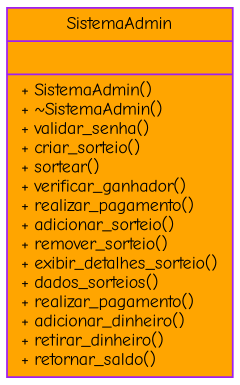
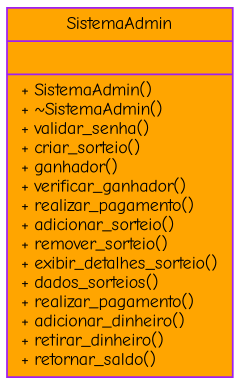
(61, 167) -> (70, 167)
